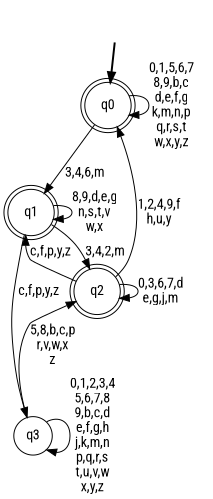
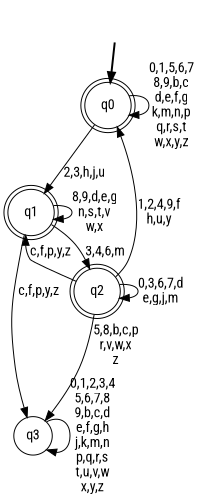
(85, 173) -> (85, 173)
(105, 252) -> (105, 252)
(21, 349) -> (80, 367)
